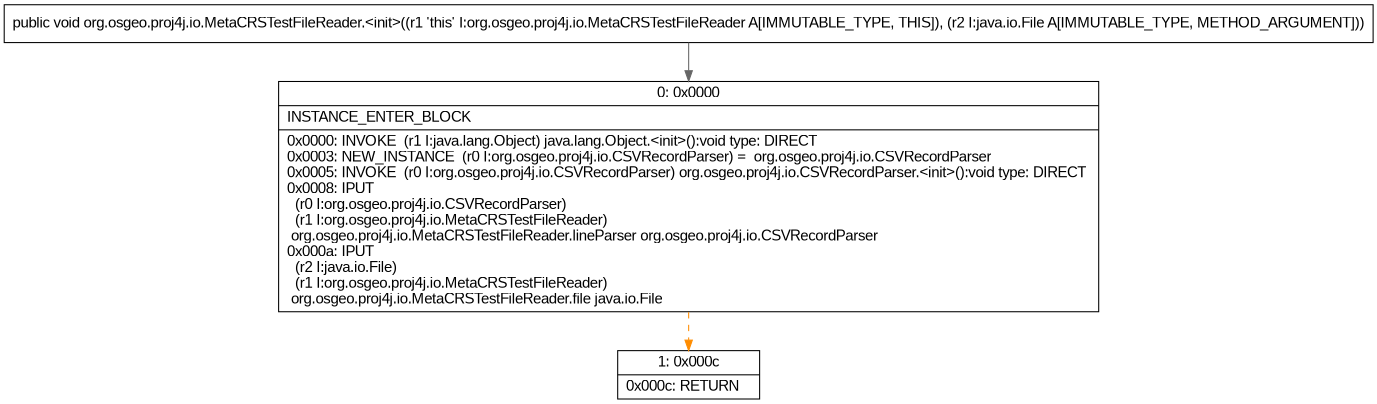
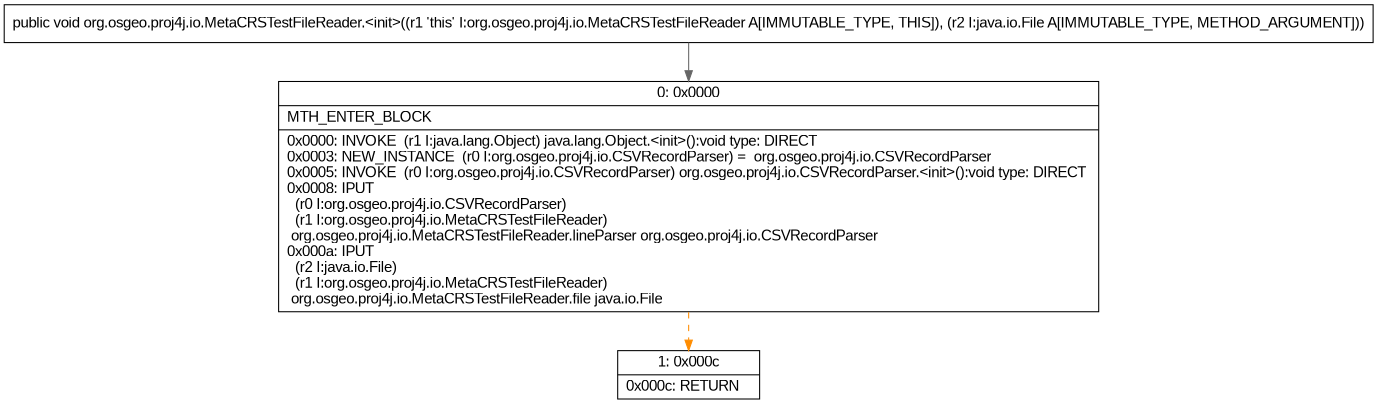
(379, 117) -> (360, 117)
